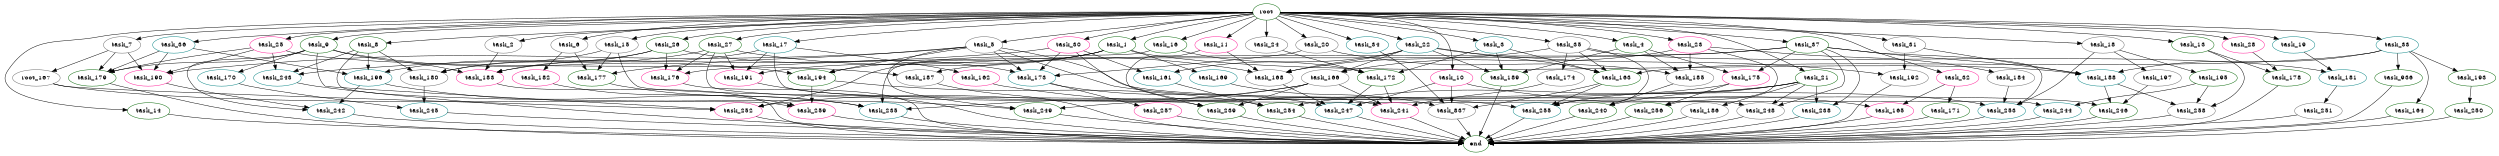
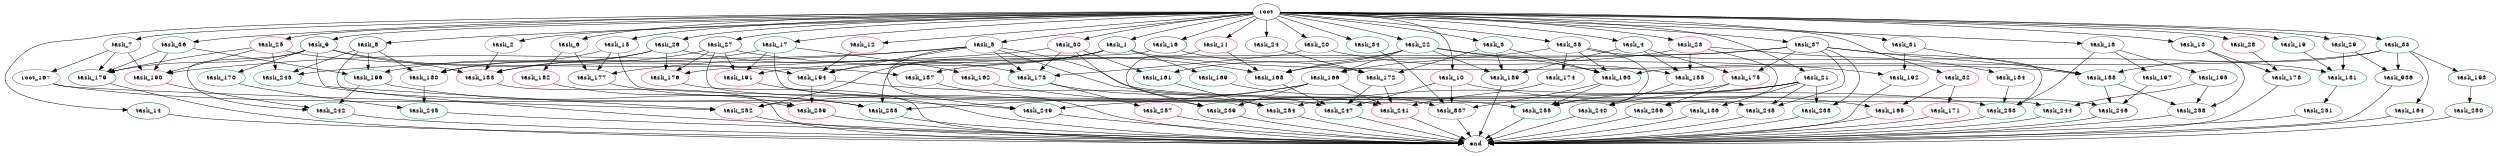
none -> (863, 45)
none -> (2344, 45)
(1946, 111) -> (1946, 111)
